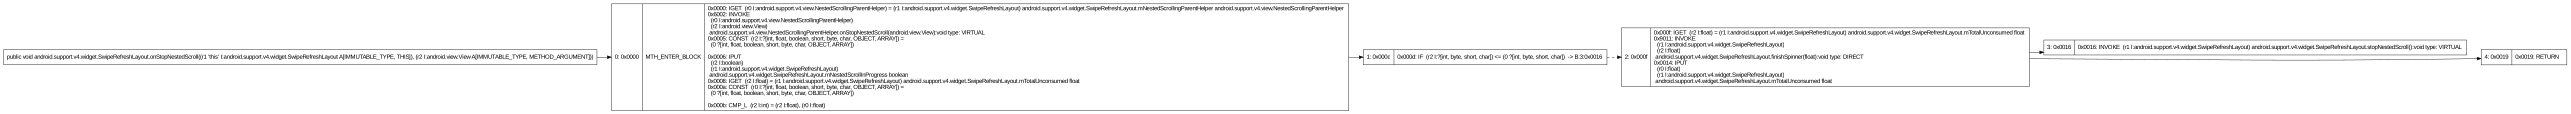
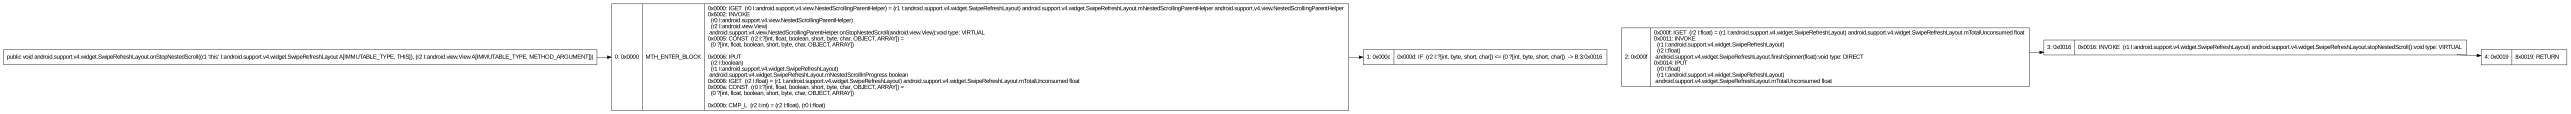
(1676, 39) -> (1676, 39)
(1612, 57) -> none
(2539, 57) -> (2539, 57)
(2253, 60) -> (2467, 55)
